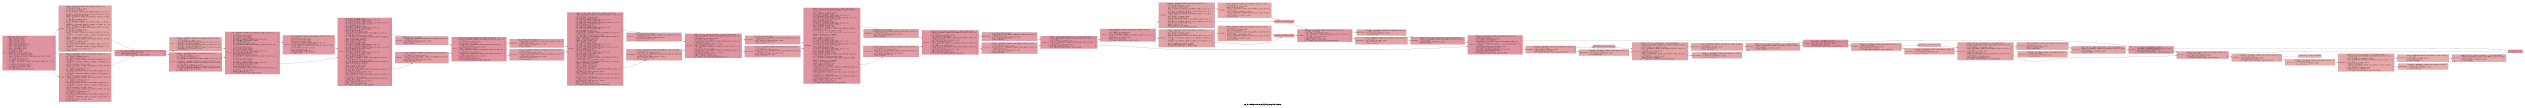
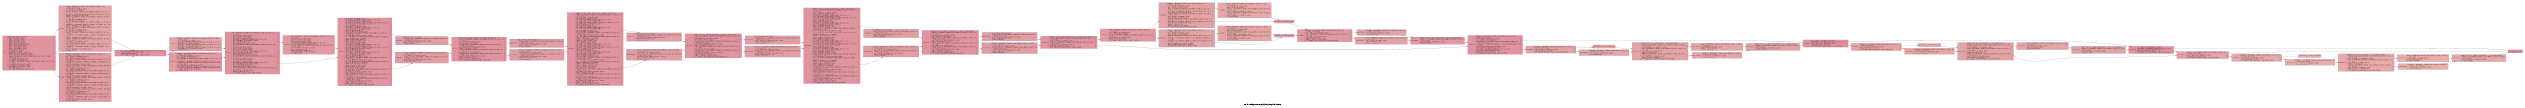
(2043, 54) -> none
